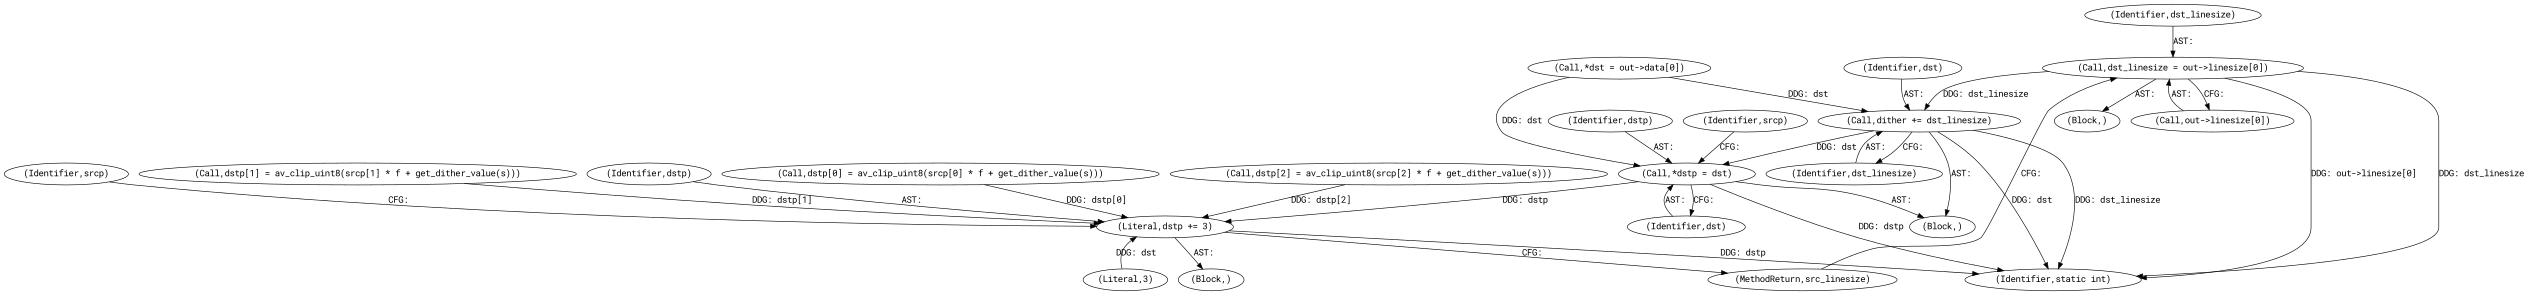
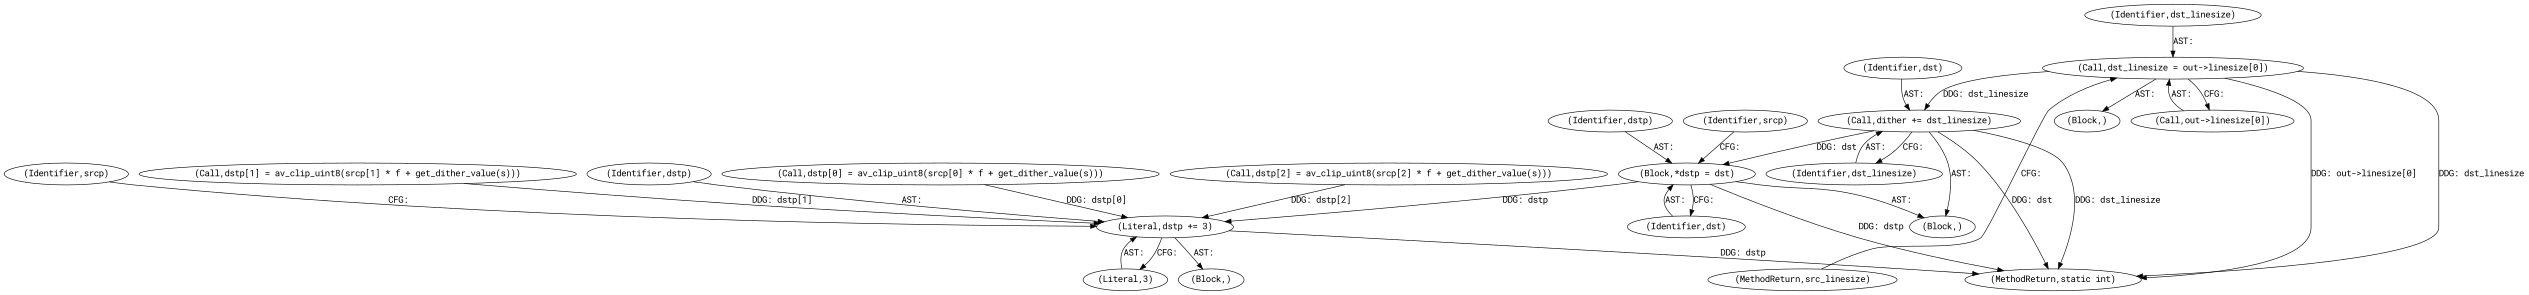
(1619, 68) -> none
(1687, 174) -> (1687, 174)
(1136, 253) -> (1136, 253)
(1473, 253) -> (1155, 253)
(2053, 280) -> (2053, 280)
